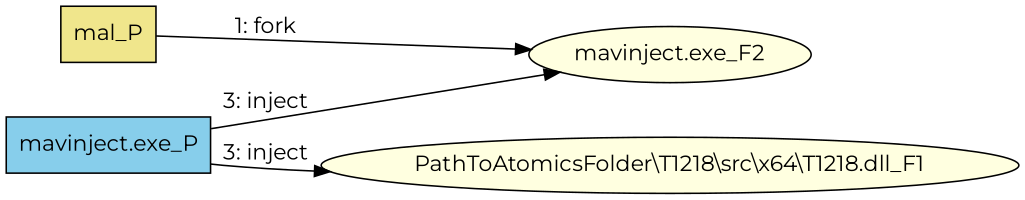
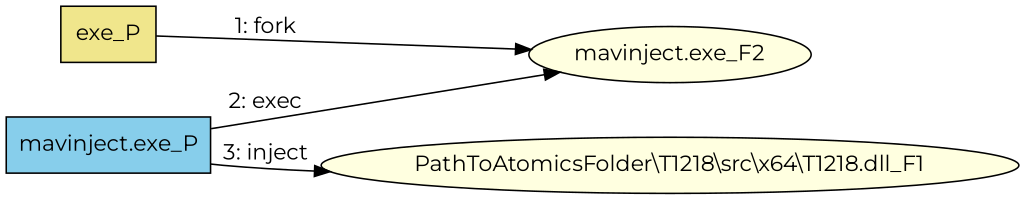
(108, 34) -> (108, 34)
(266, 102) -> (266, 102)
